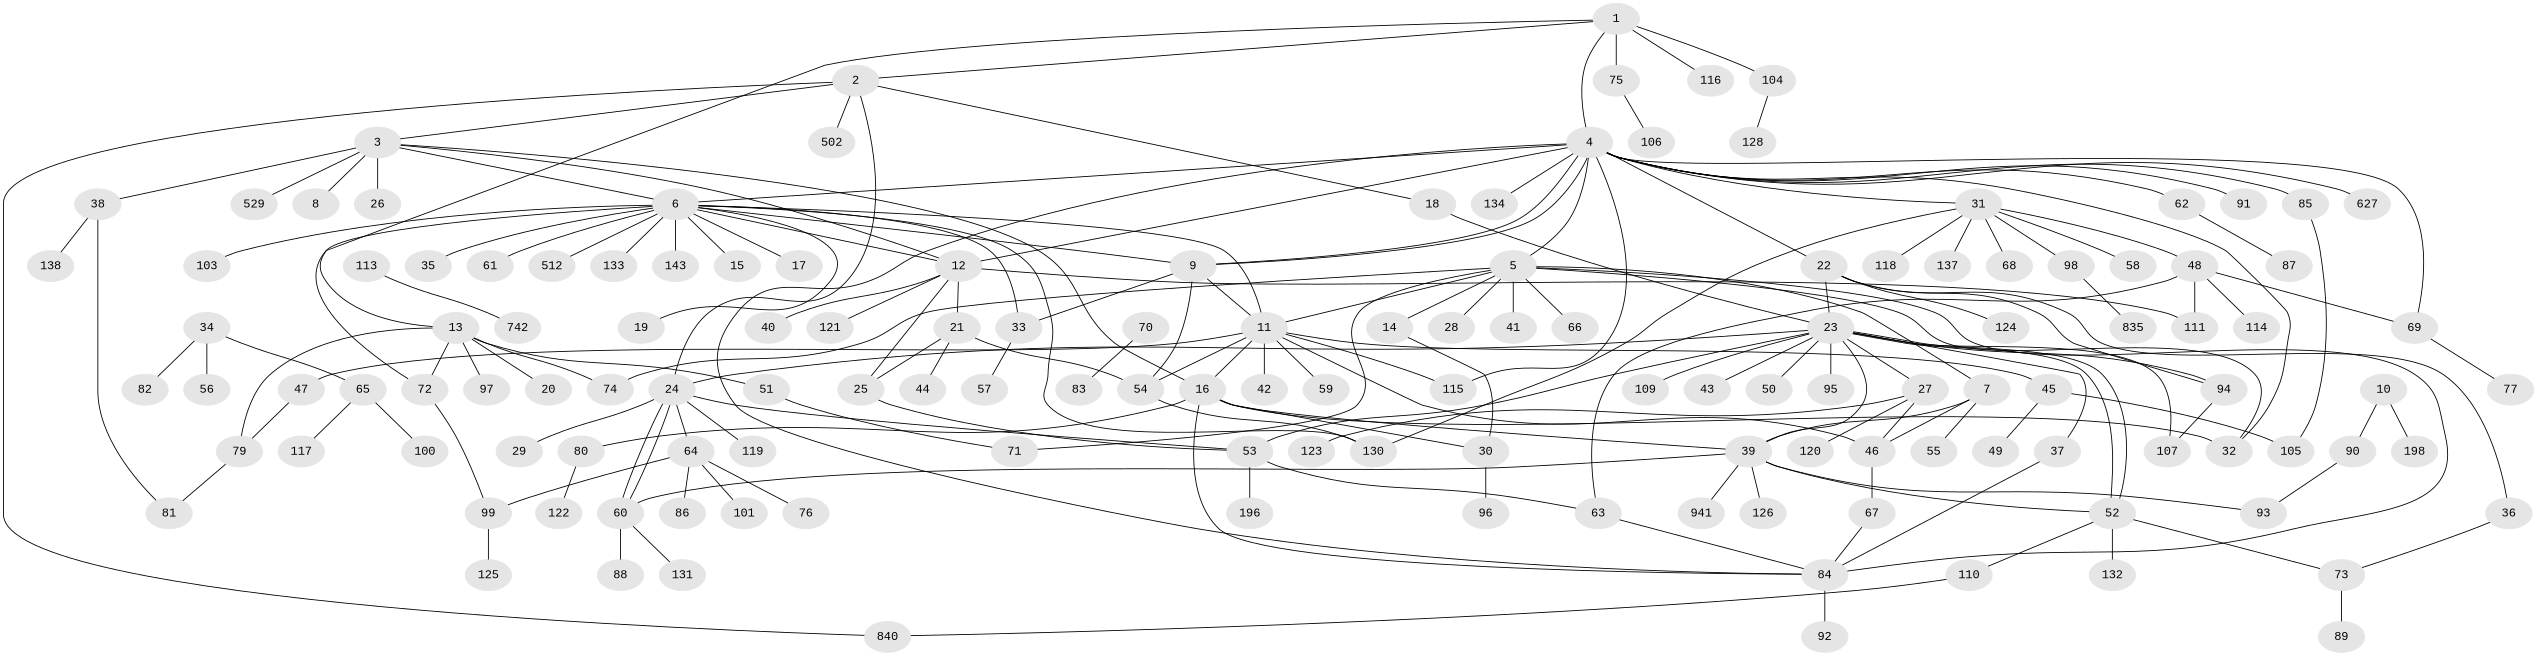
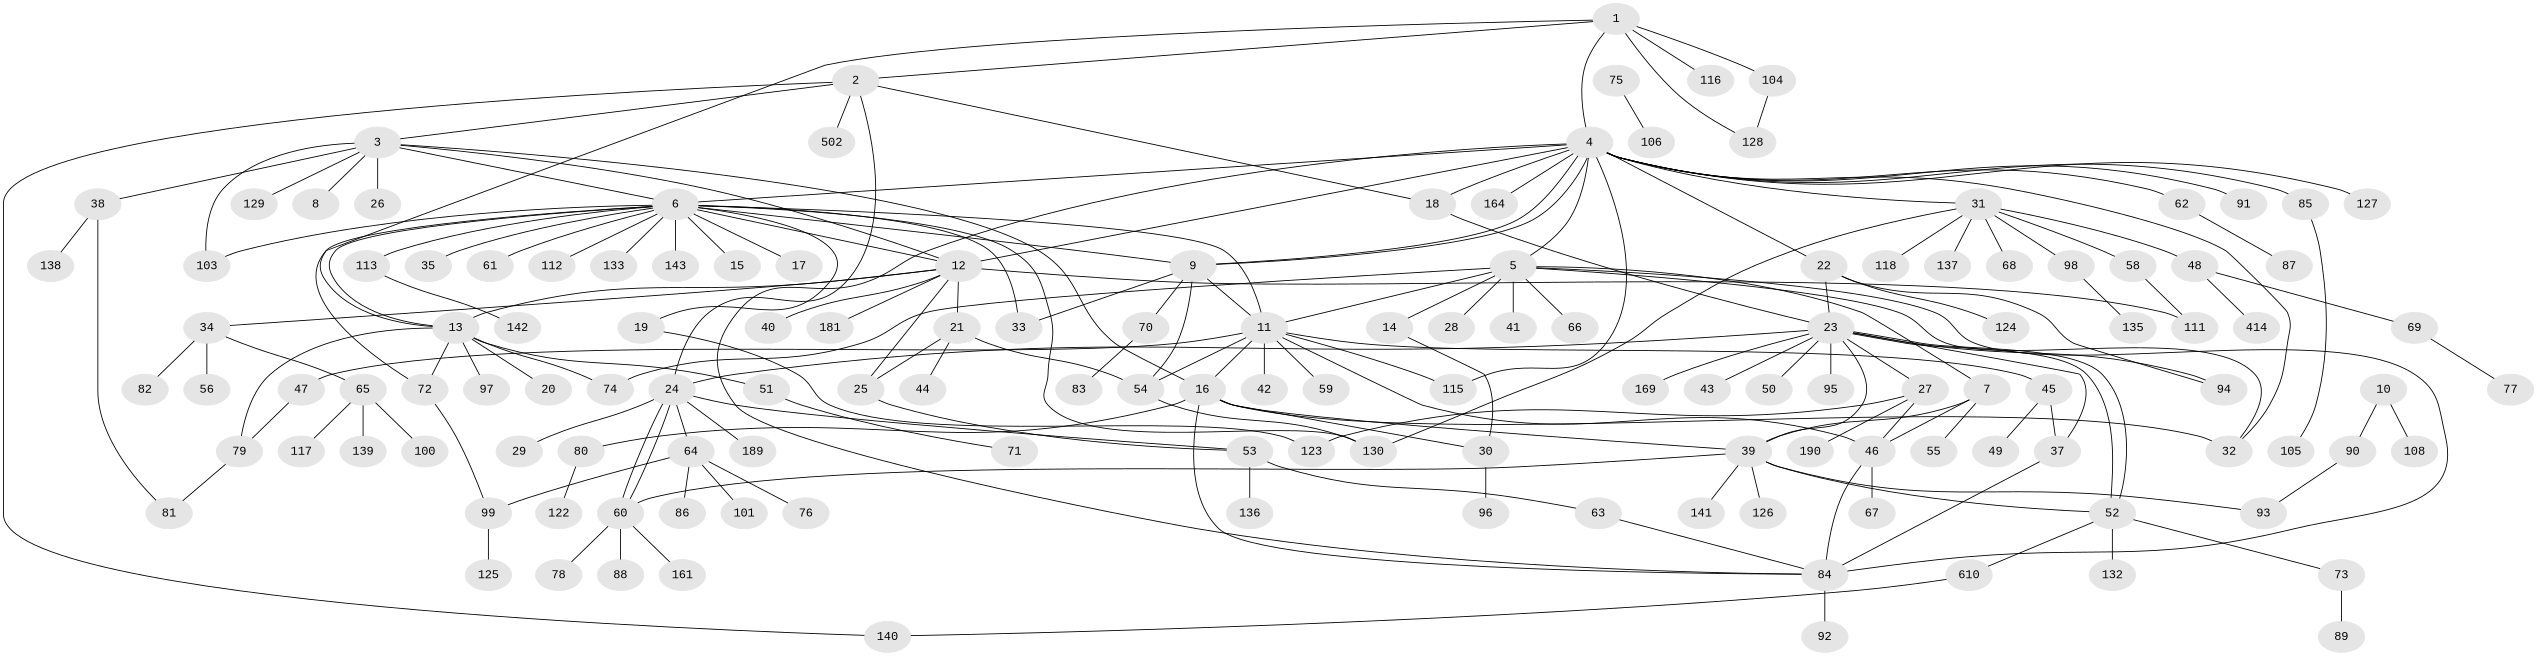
(1616, 50) -> (1673, 90)
(2069, 159) -> (1510, 171)
none -> (263, 162)
(254, 204) -> (254, 204)
(1494, 204) -> (1494, 204)
(2367, 204) -> (2367, 204)
none -> (517, 223)
none -> (333, 254)
(552, 266) -> (552, 266)
none -> (692, 288)
none -> (1169, 297)
(2195, 297) -> (2164, 297)
none -> (583, 301)
(1810, 311) -> none
(518, 328) -> (518, 328)
(830, 328) -> (830, 328)
(2133, 328) -> (2133, 328)
(2257, 328) -> (2257, 328)
(985, 390) -> none
(1645, 390) -> (1645, 390)
(1539, 393) -> none
none -> (855, 412)
(1344, 412) -> none
(2179, 414) -> (2054, 426)
none -> (363, 451)
(753, 451) -> (753, 451)
(1810, 451) -> (1810, 451)
(2167, 451) -> none
(2414, 451) -> (2414, 451)
(1250, 513) -> (1250, 513)
(1701, 513) -> (1701, 513)
(2509, 513) -> none
(1848, 544) -> (1837, 510)
none -> (559, 575)
(682, 575) -> (682, 575)
(1969, 575) -> (1969, 575)
(888, 637) -> (888, 637)
